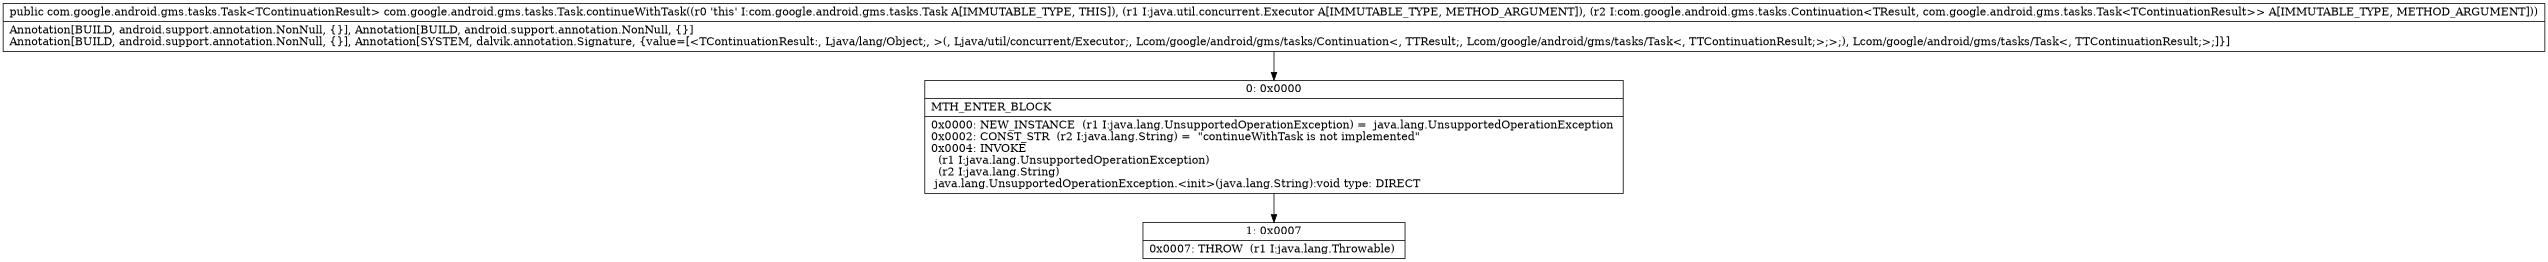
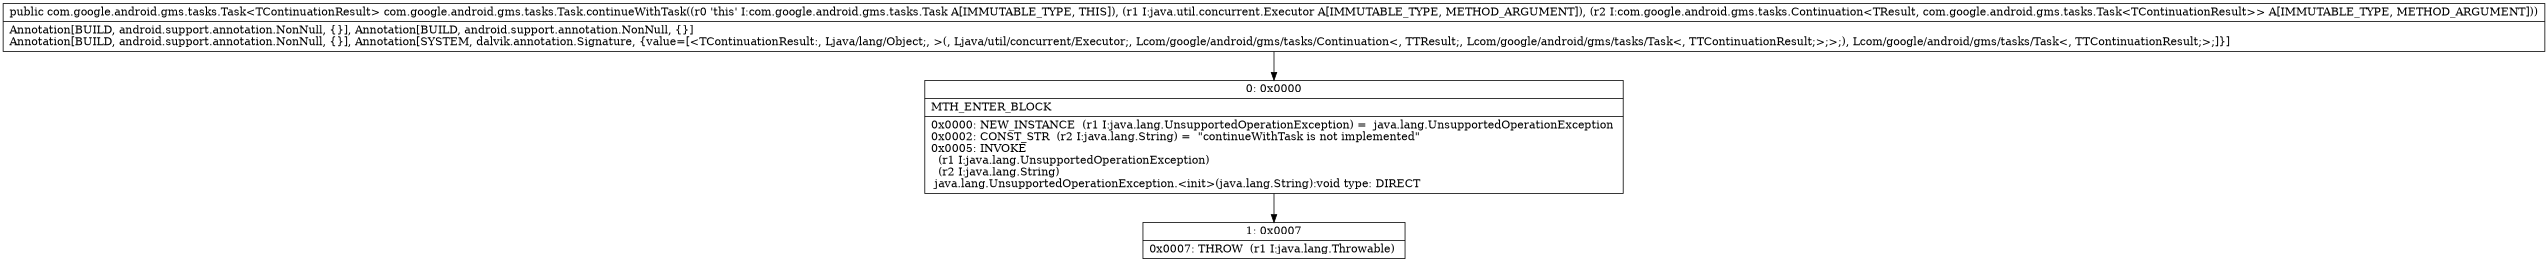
(982, 149) -> (982, 149)
